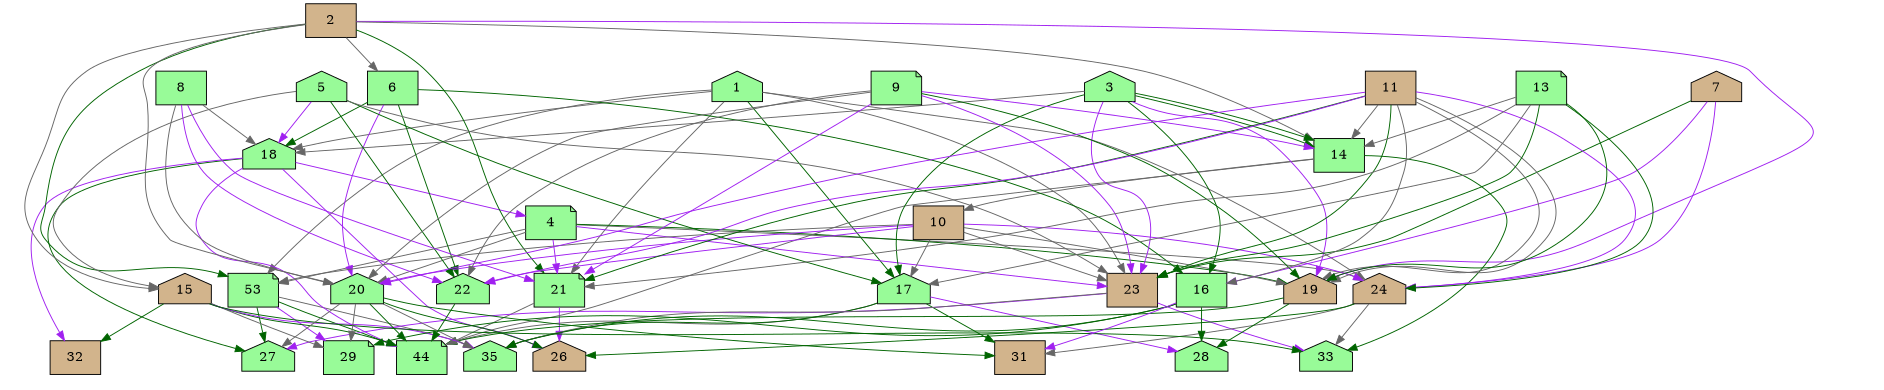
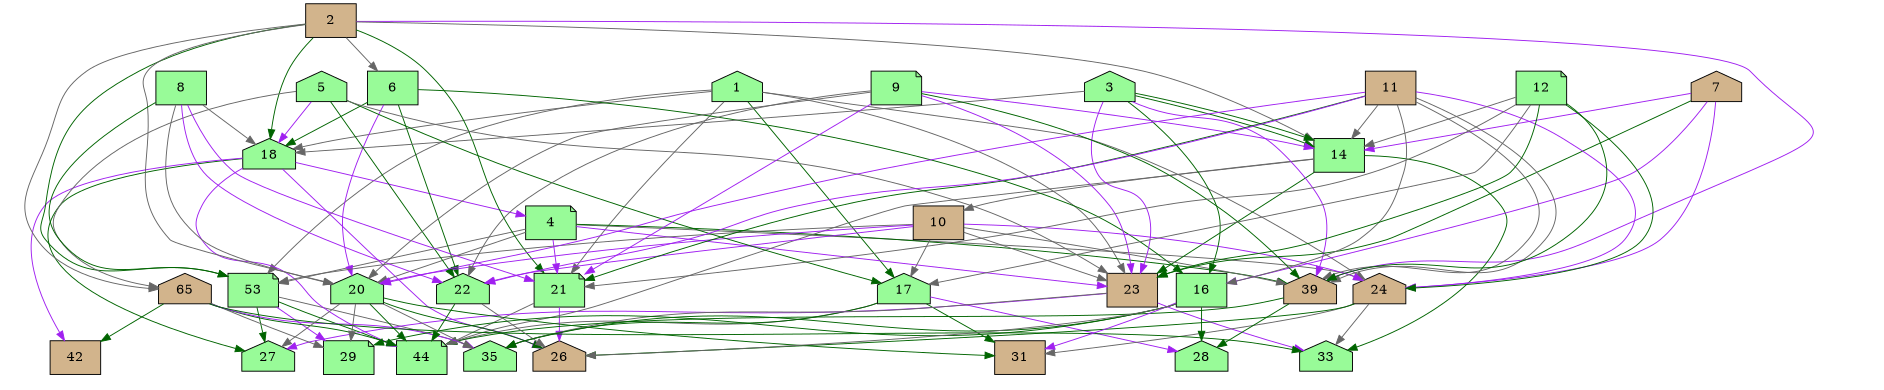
none -> (284, 80)
(1541, 88) -> (1541, 88)
none -> (1548, 118)
(976, 139) -> none
none -> (56, 189)
(1312, 226) -> (1258, 208)
(185, 290) -> (185, 290)
(1310, 290) -> (1310, 290)
none -> (509, 323)
none -> (887, 340)
(75, 358) -> (75, 358)
